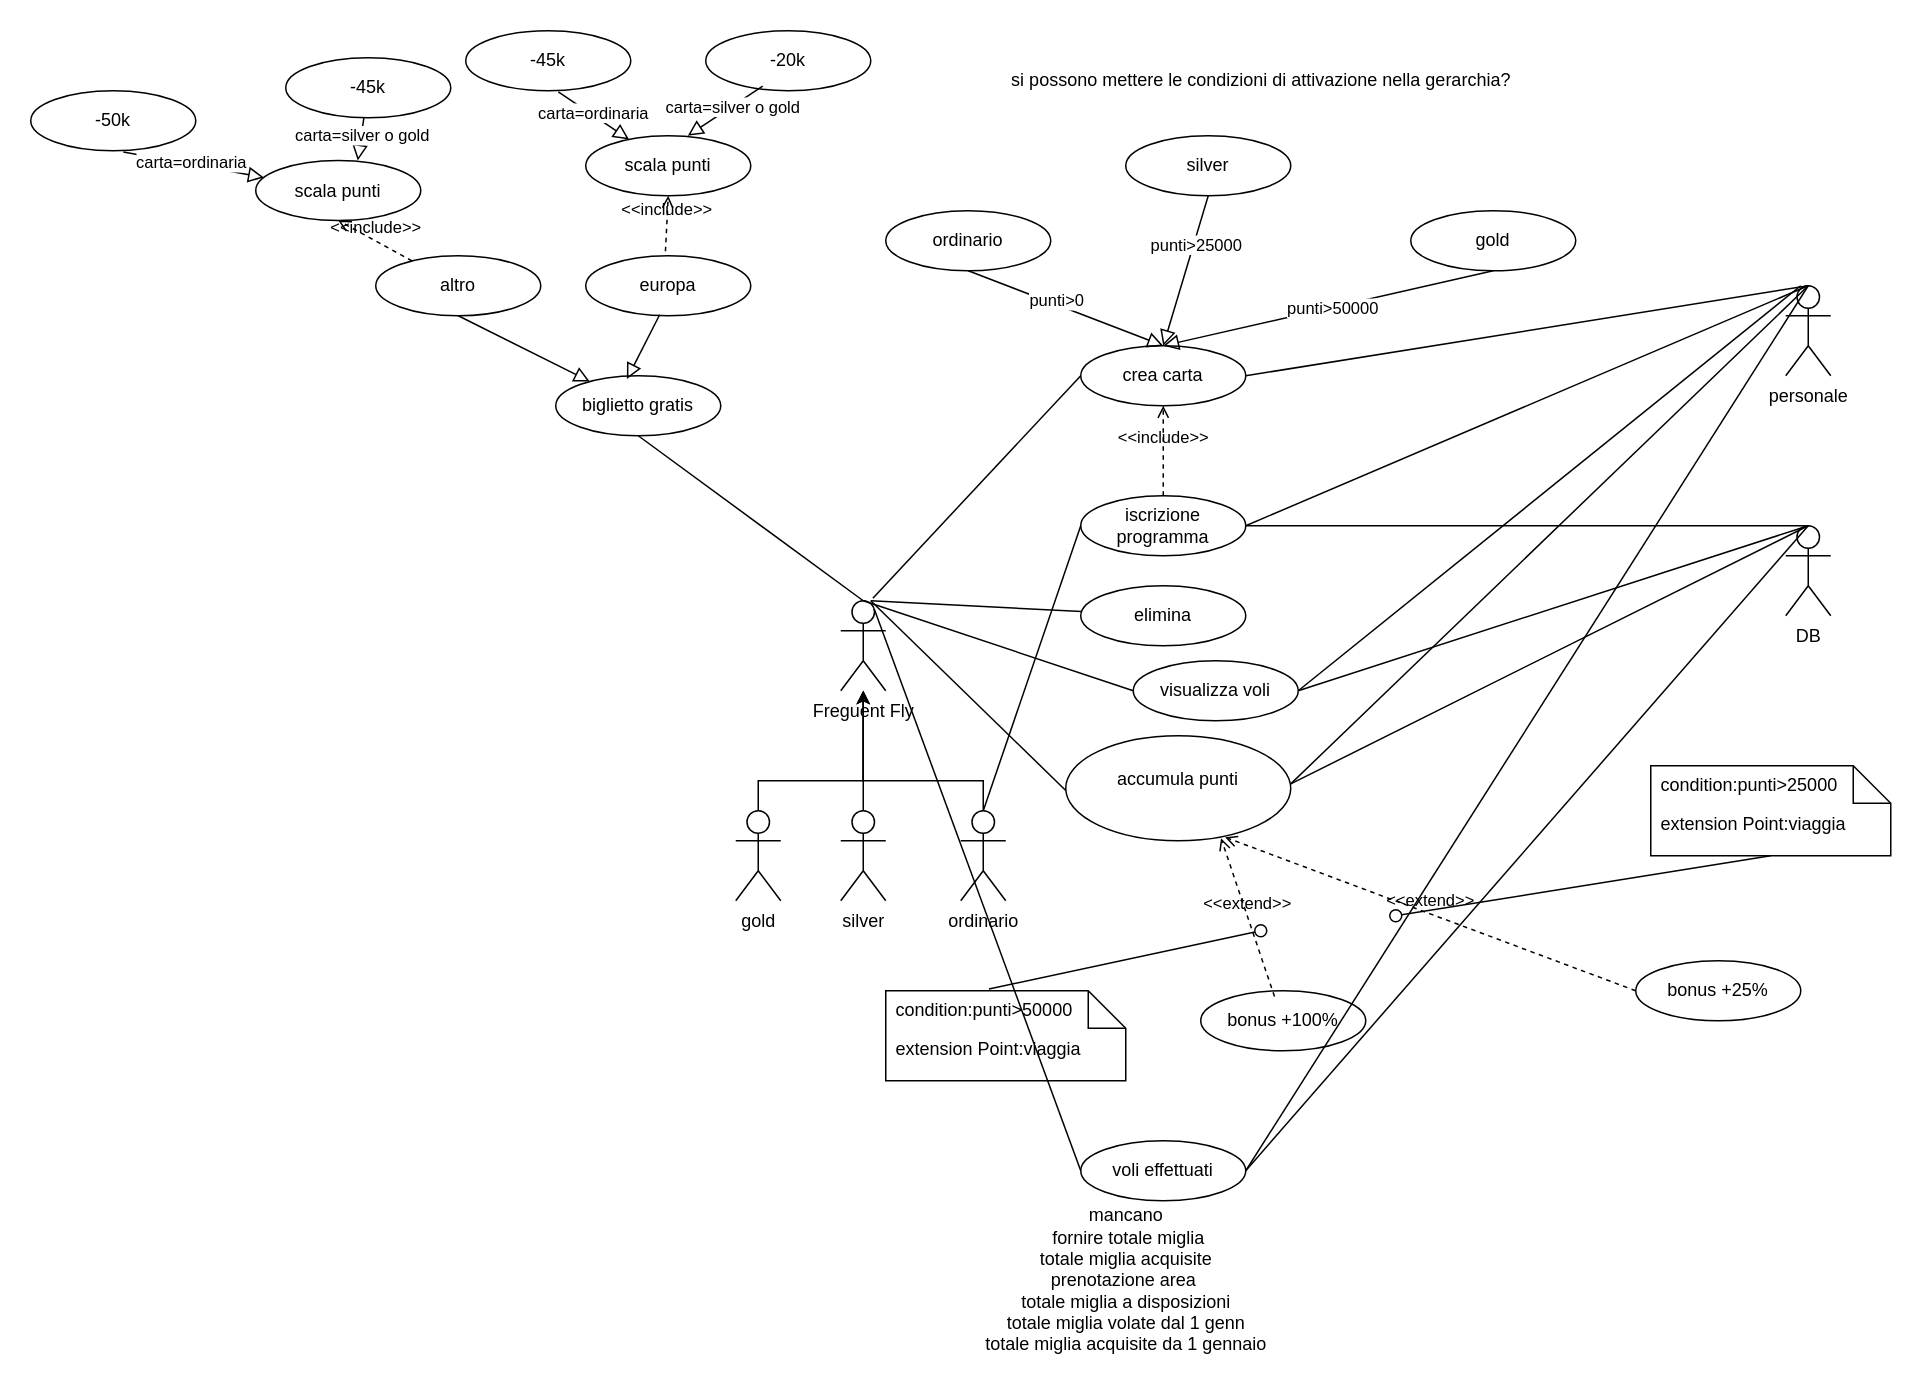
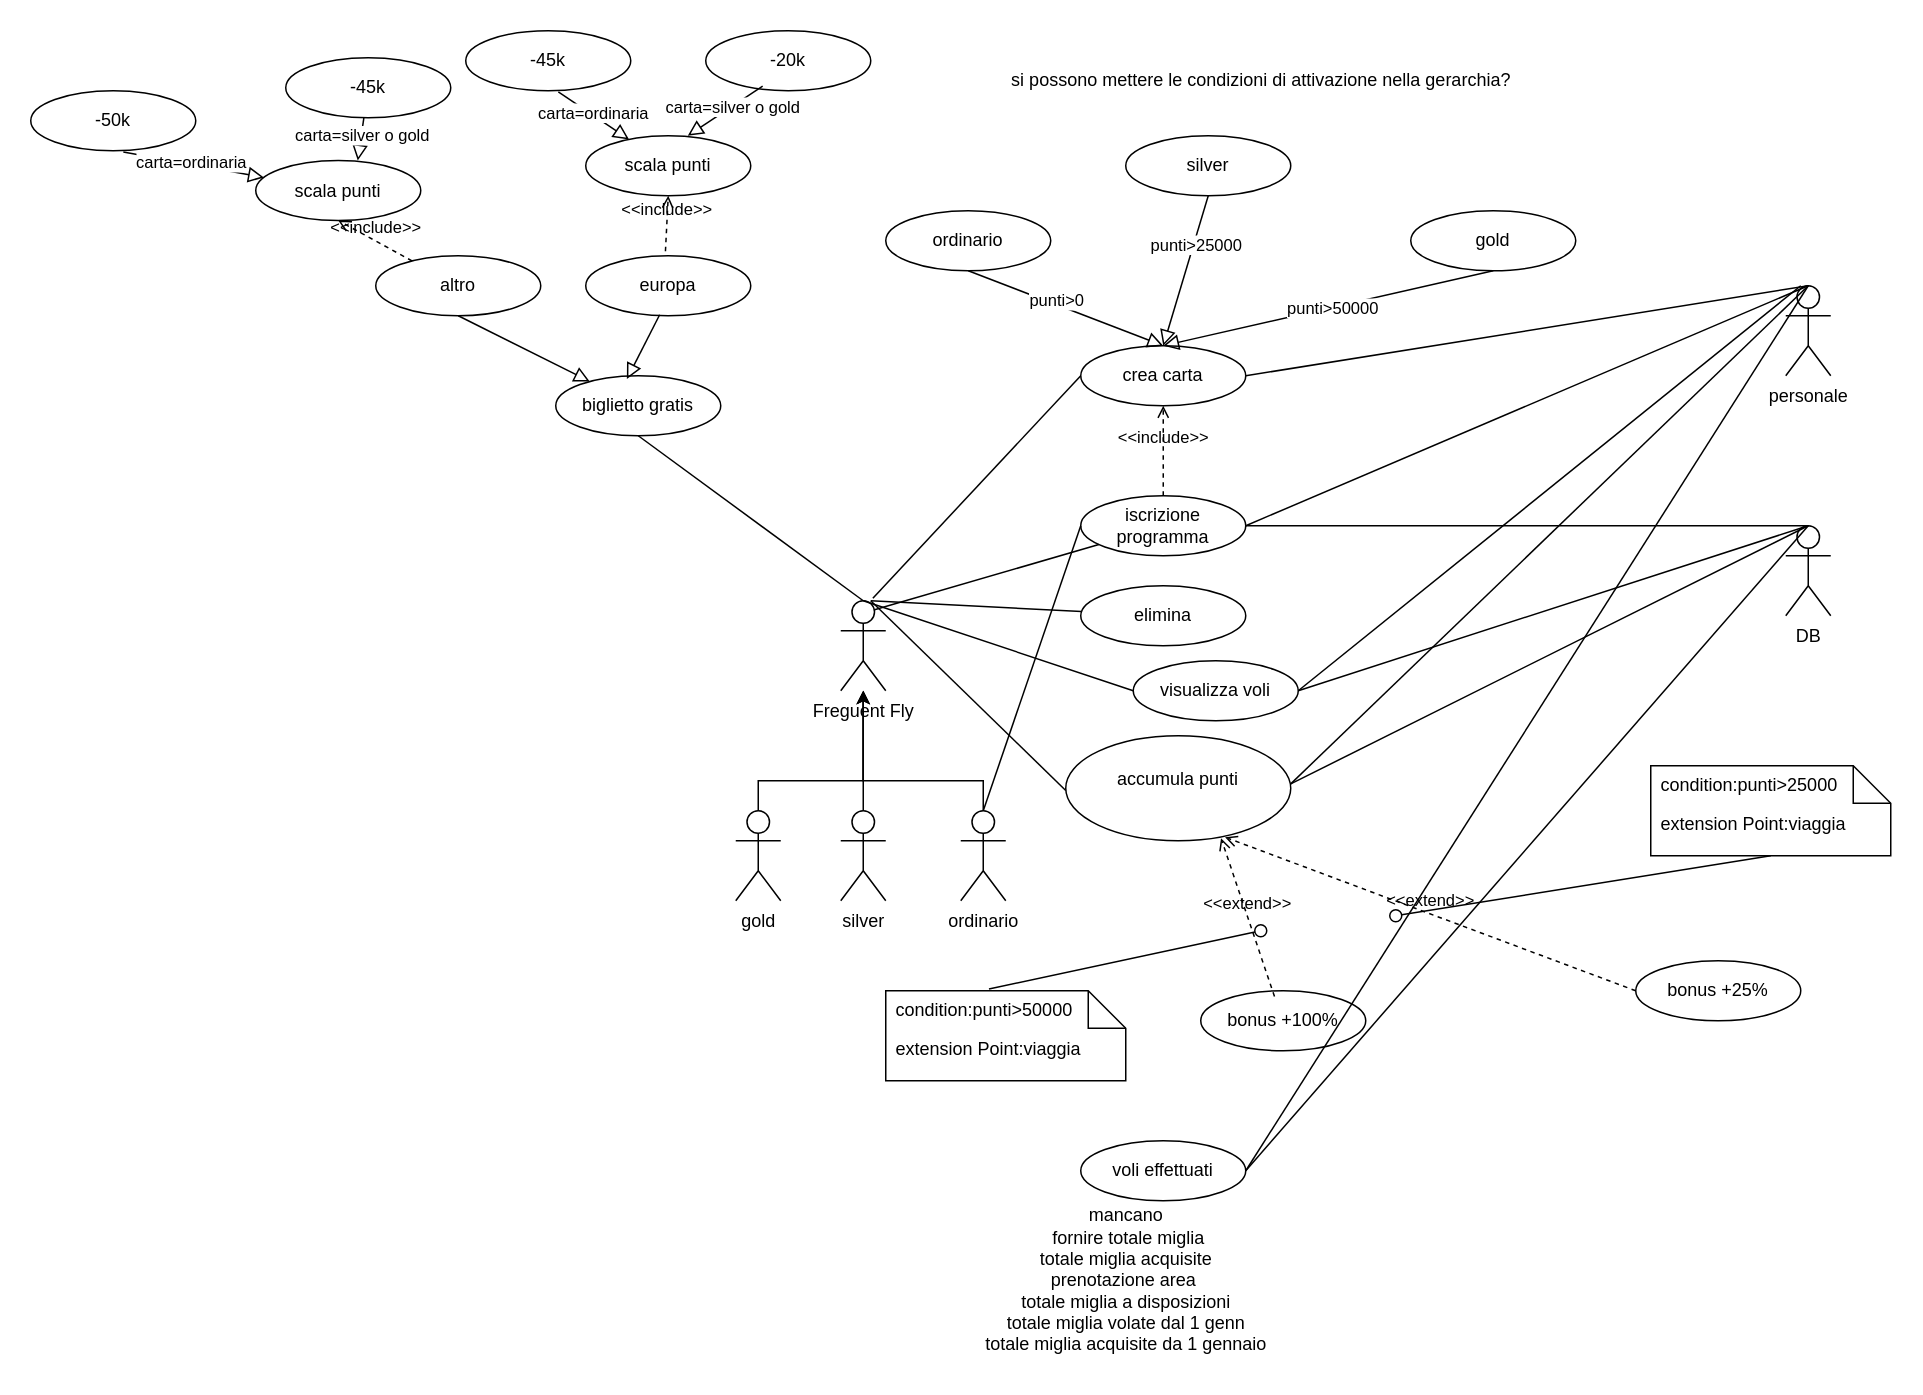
(1028, 1028) -> (1003, 573)
